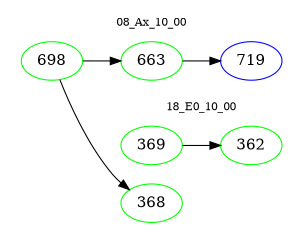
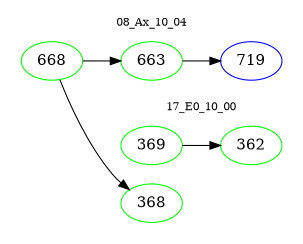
(152, 23) -> (152, 23)
(52, 61) -> (52, 61)
(201, 107) -> (201, 107)
